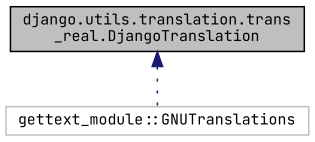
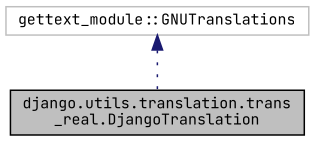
(157, 87) -> (157, 70)
